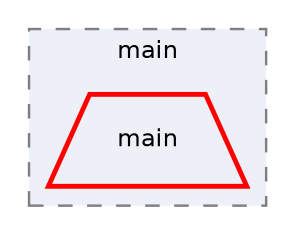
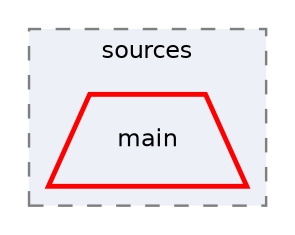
(148, 52) -> (148, 52)
